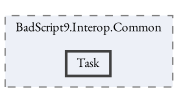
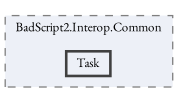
(89, 28) -> (89, 28)
